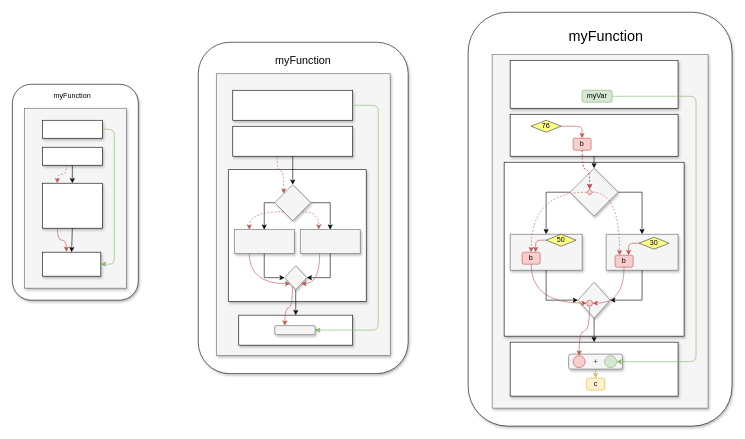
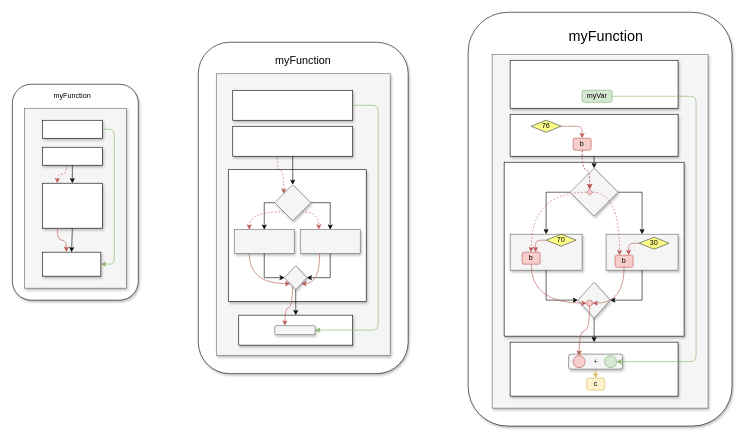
(561, 240) -> (561, 240)
